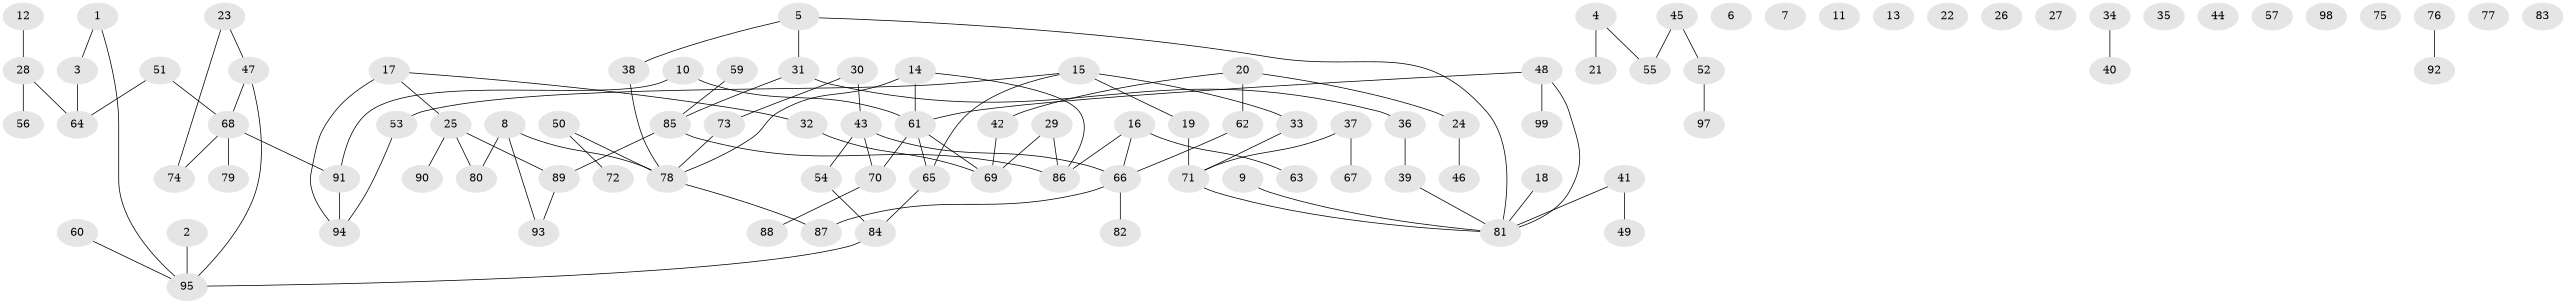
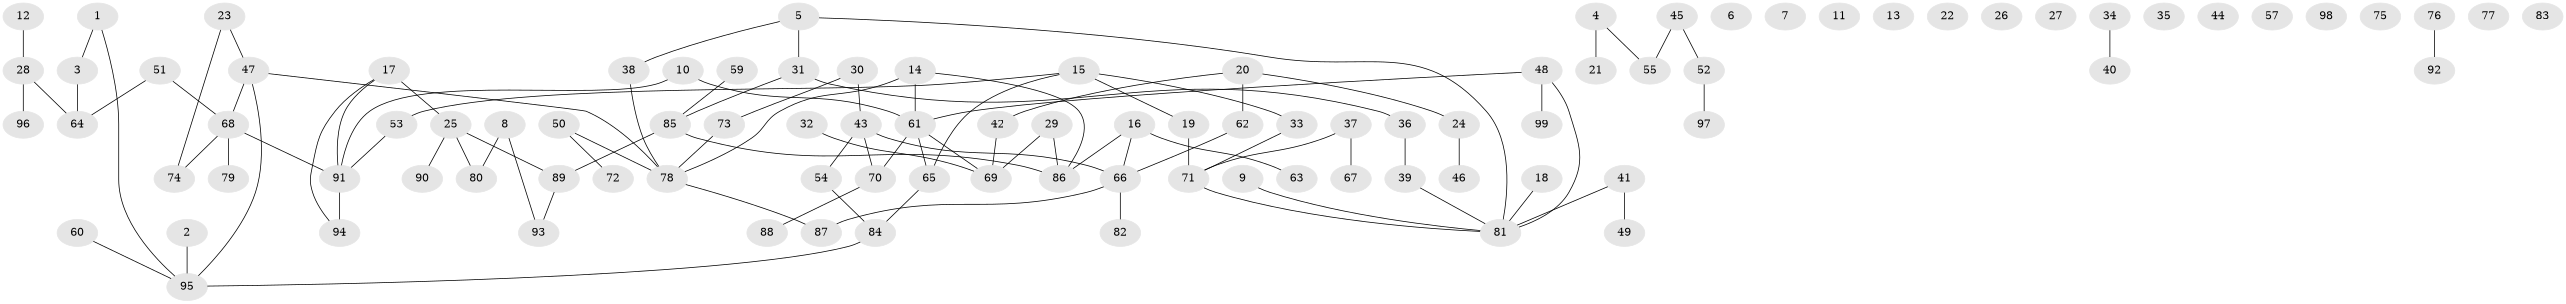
(552, 85) -> (343, 117)
(23, 125) -> (23, 125)
(576, 150) -> (473, 97)
(373, 181) -> (368, 152)
